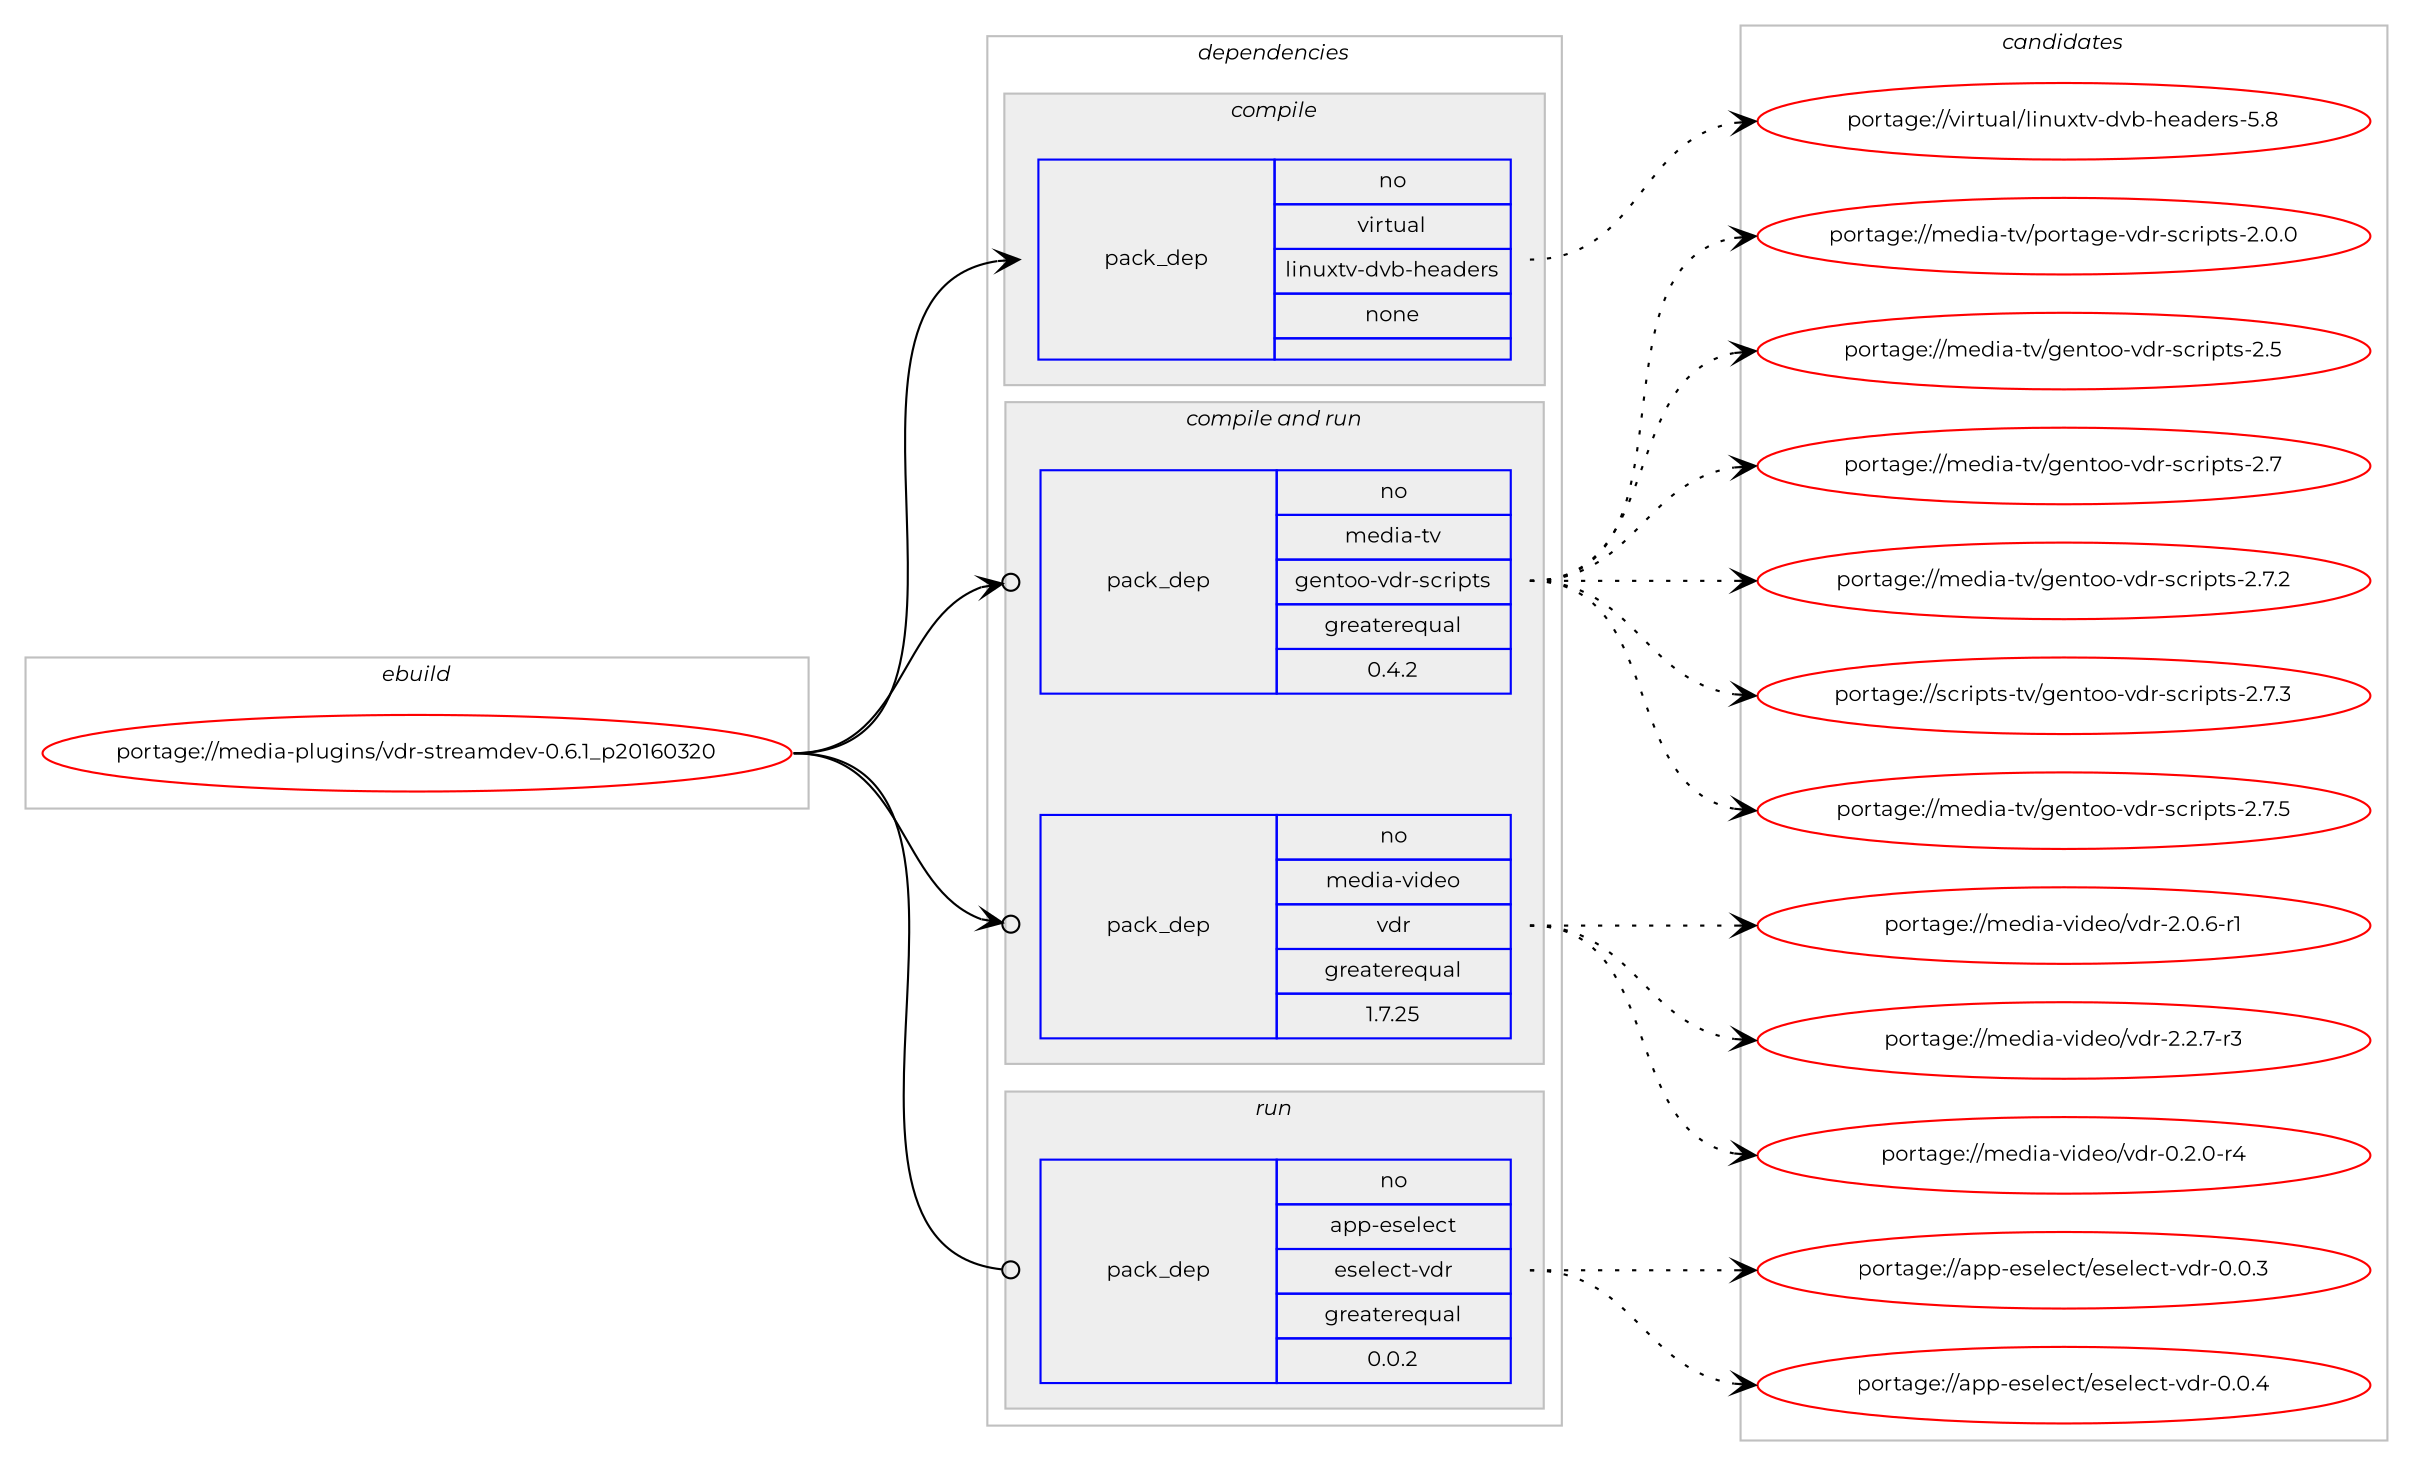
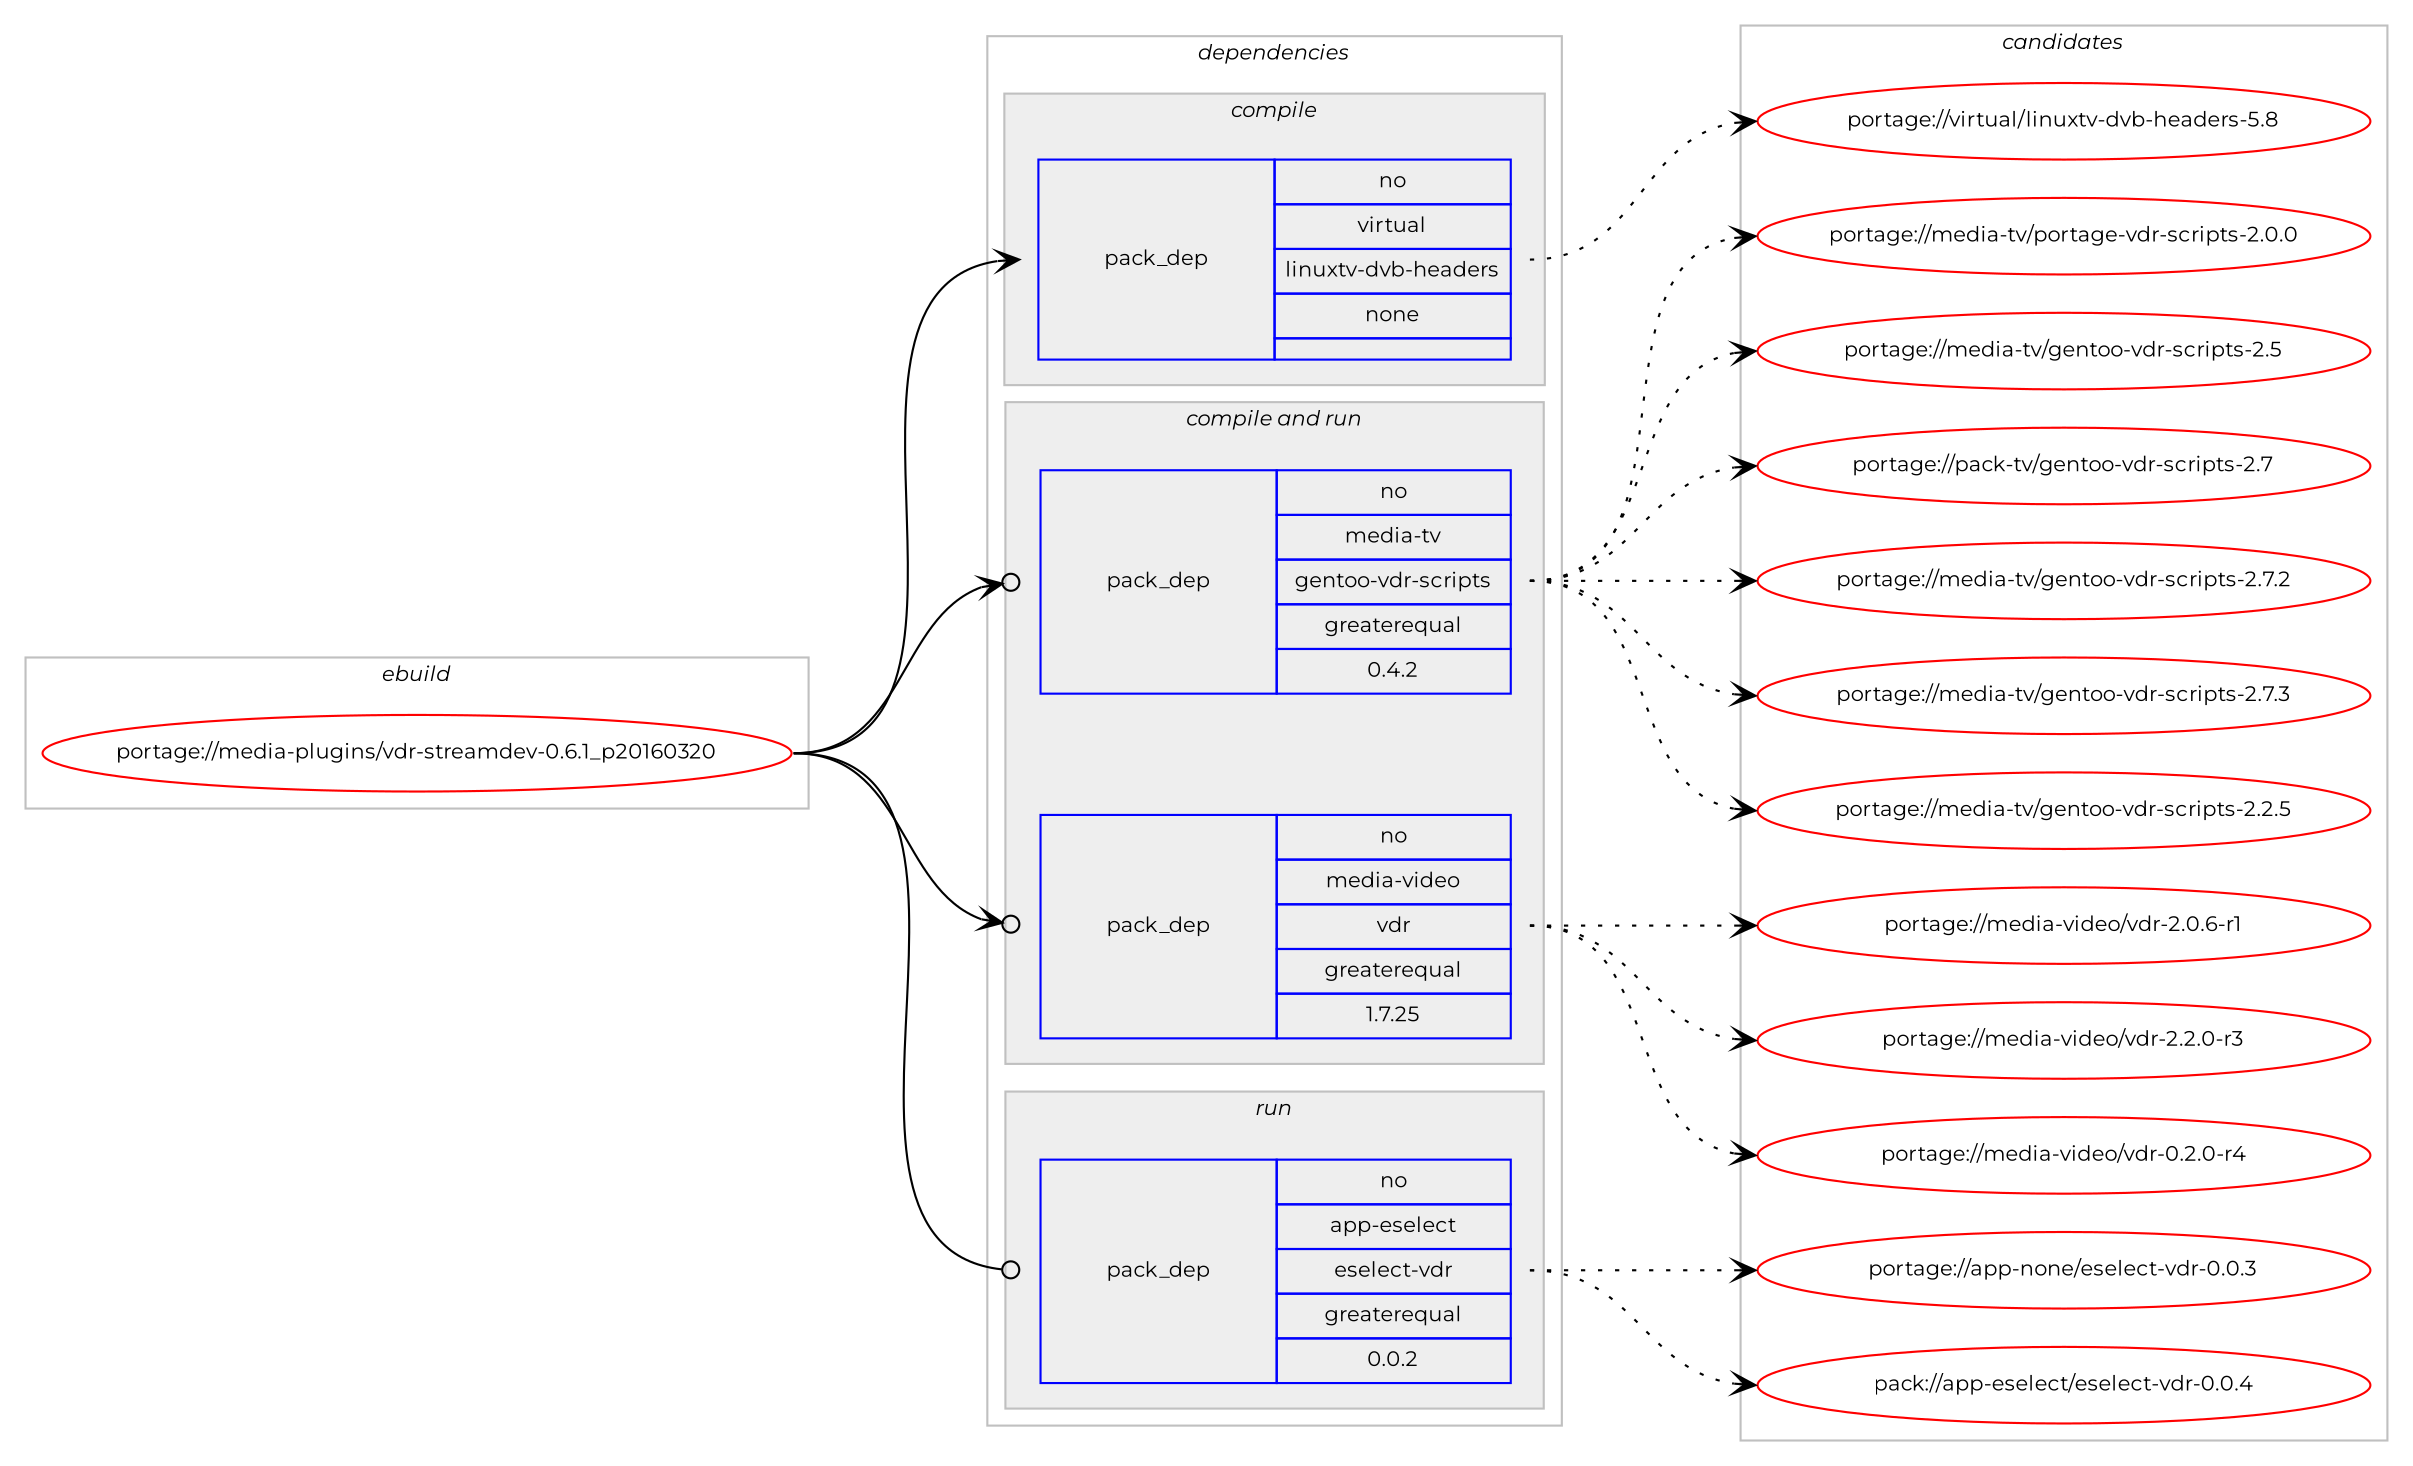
(2064, 466) -> (2064, 466)
(2064, 696) -> (2064, 696)
(2064, 811) -> (2064, 811)
(2064, 1040) -> (2064, 1040)
(2064, 1270) -> (2064, 1270)
(2064, 1385) -> (2064, 1385)
